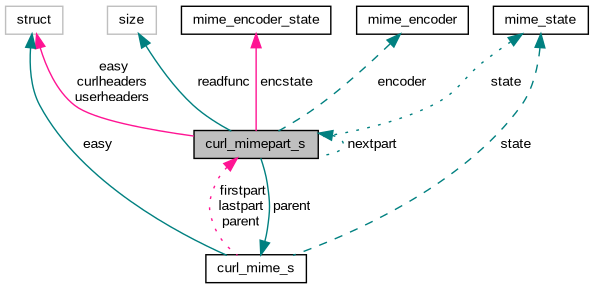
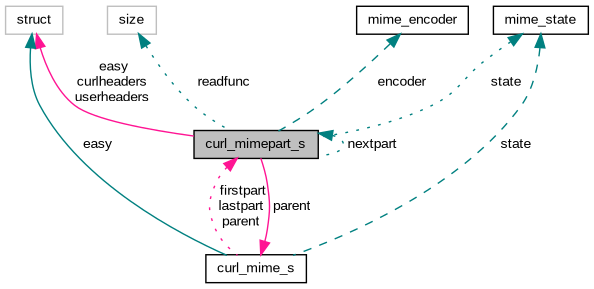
(256, 20) -> none
(183, 95) -> (183, 95)
(269, 200) -> (269, 200)
